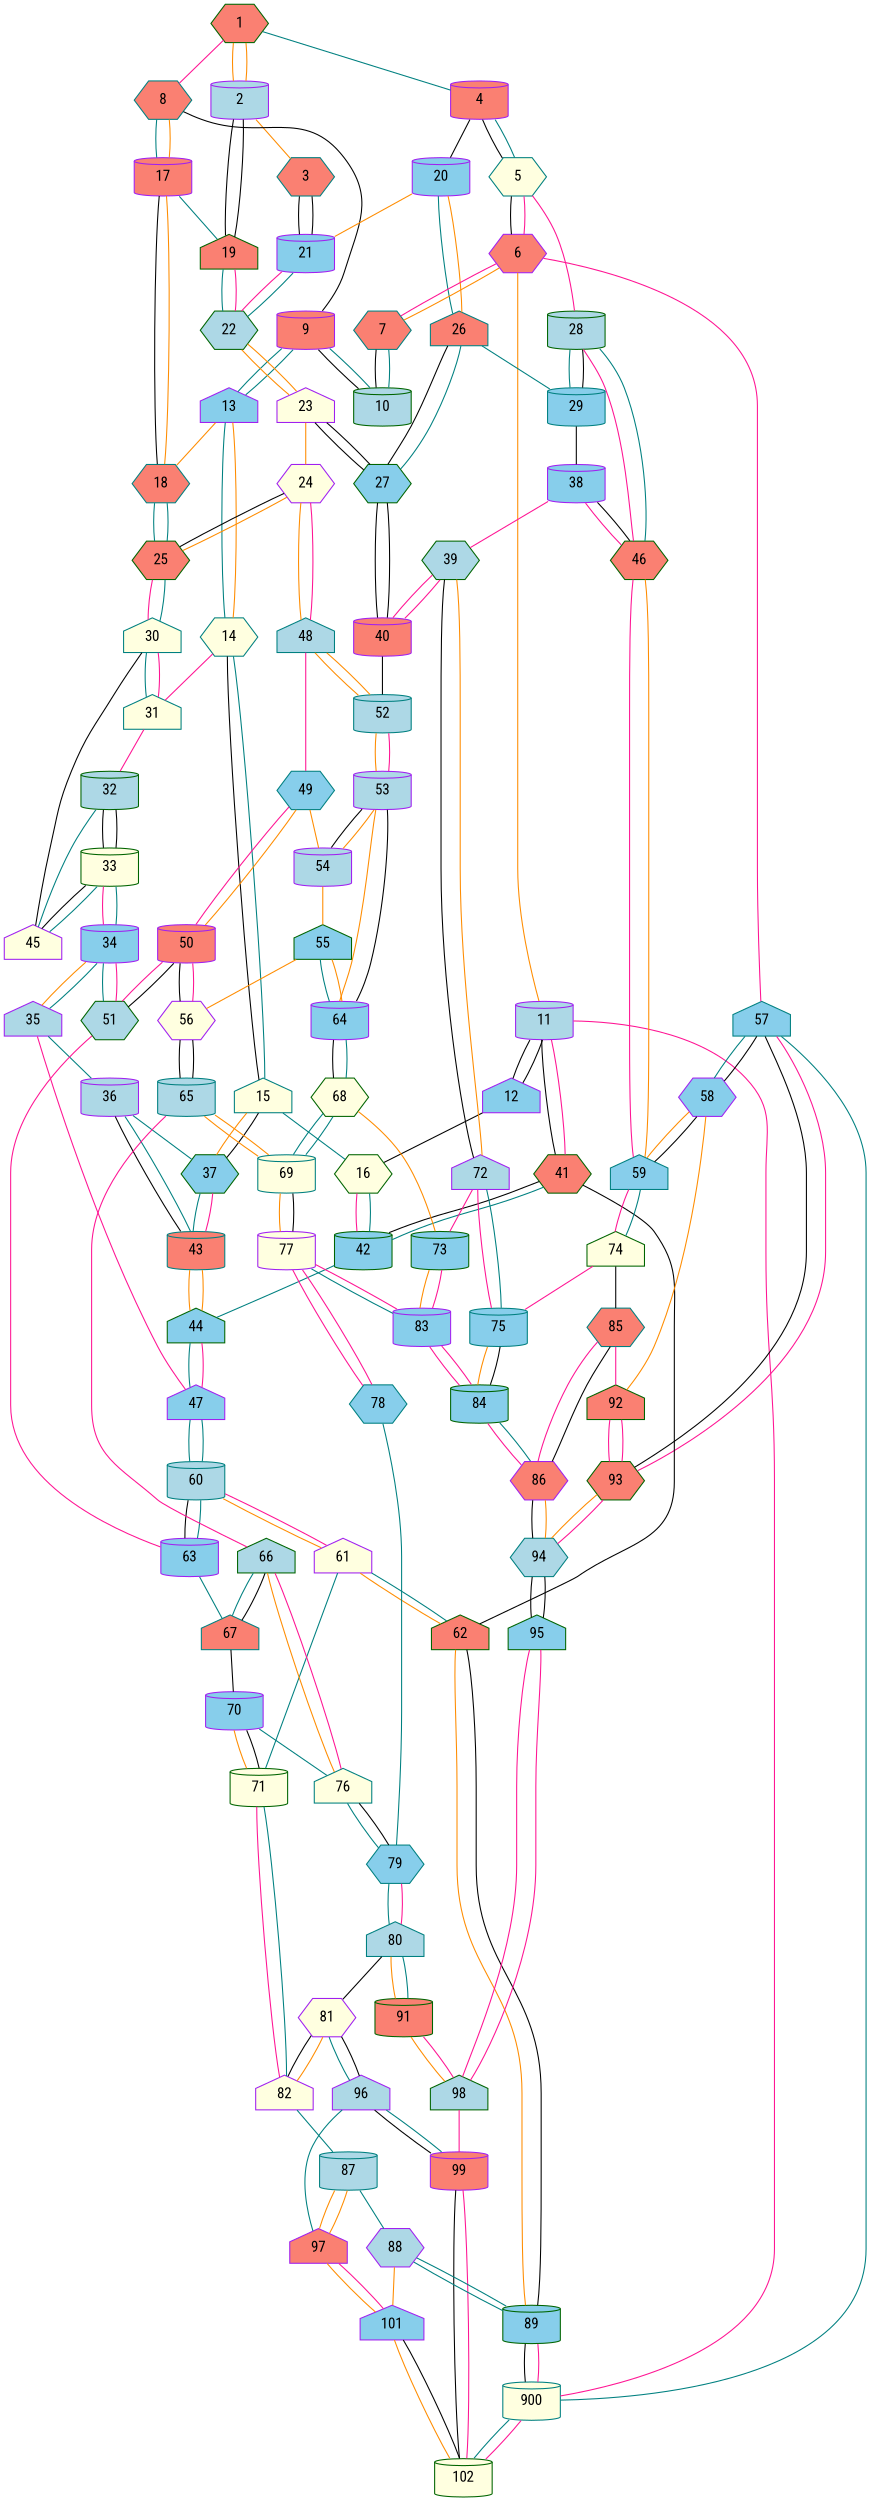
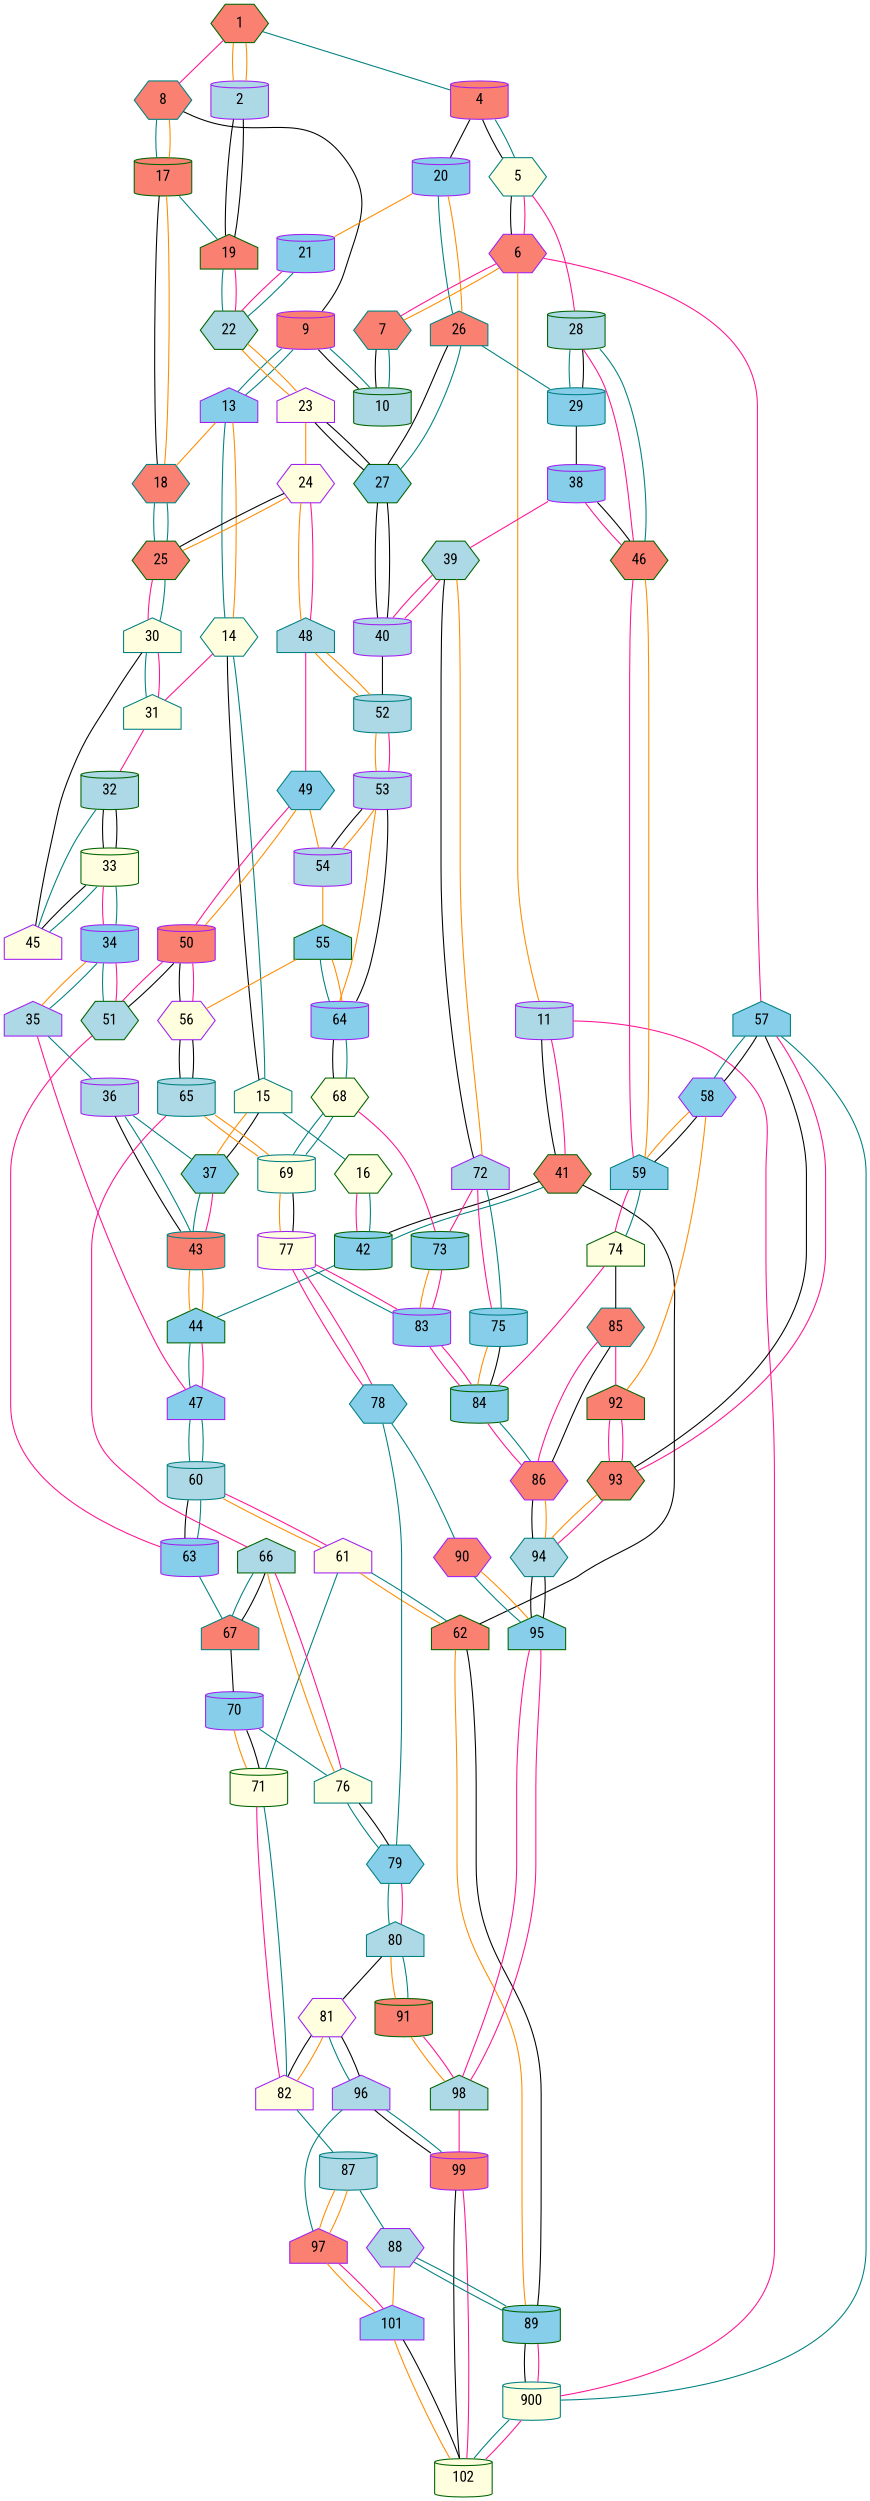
(163, 177) -> (163, 177)
(306, 177) -> none
(382, 637) -> (382, 637)
(511, 1097) -> none
(408, 1164) -> (408, 1164)
(559, 1288) -> (554, 1328)
none -> (462, 1557)
